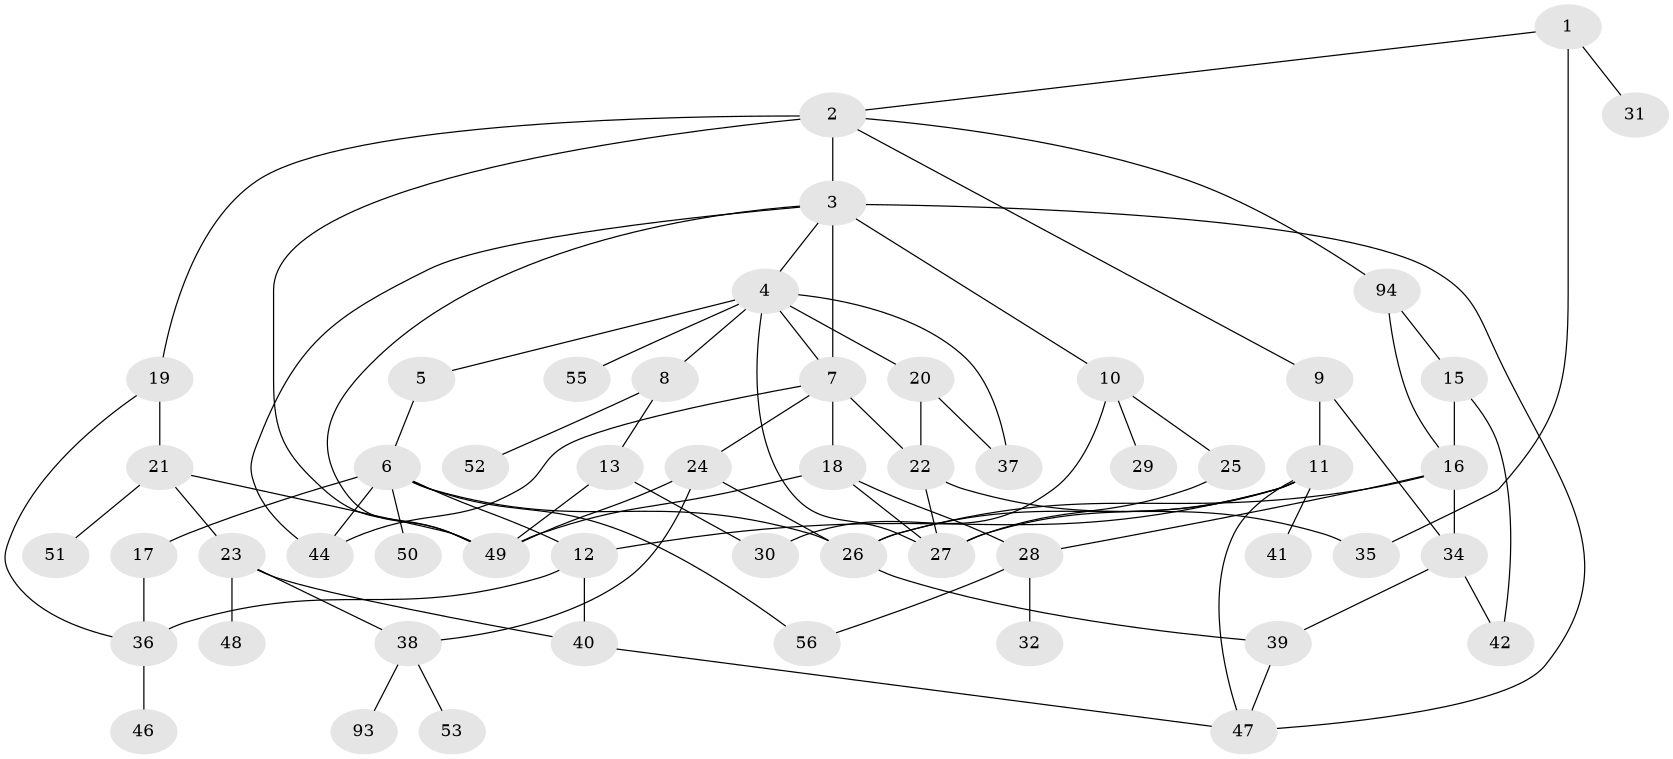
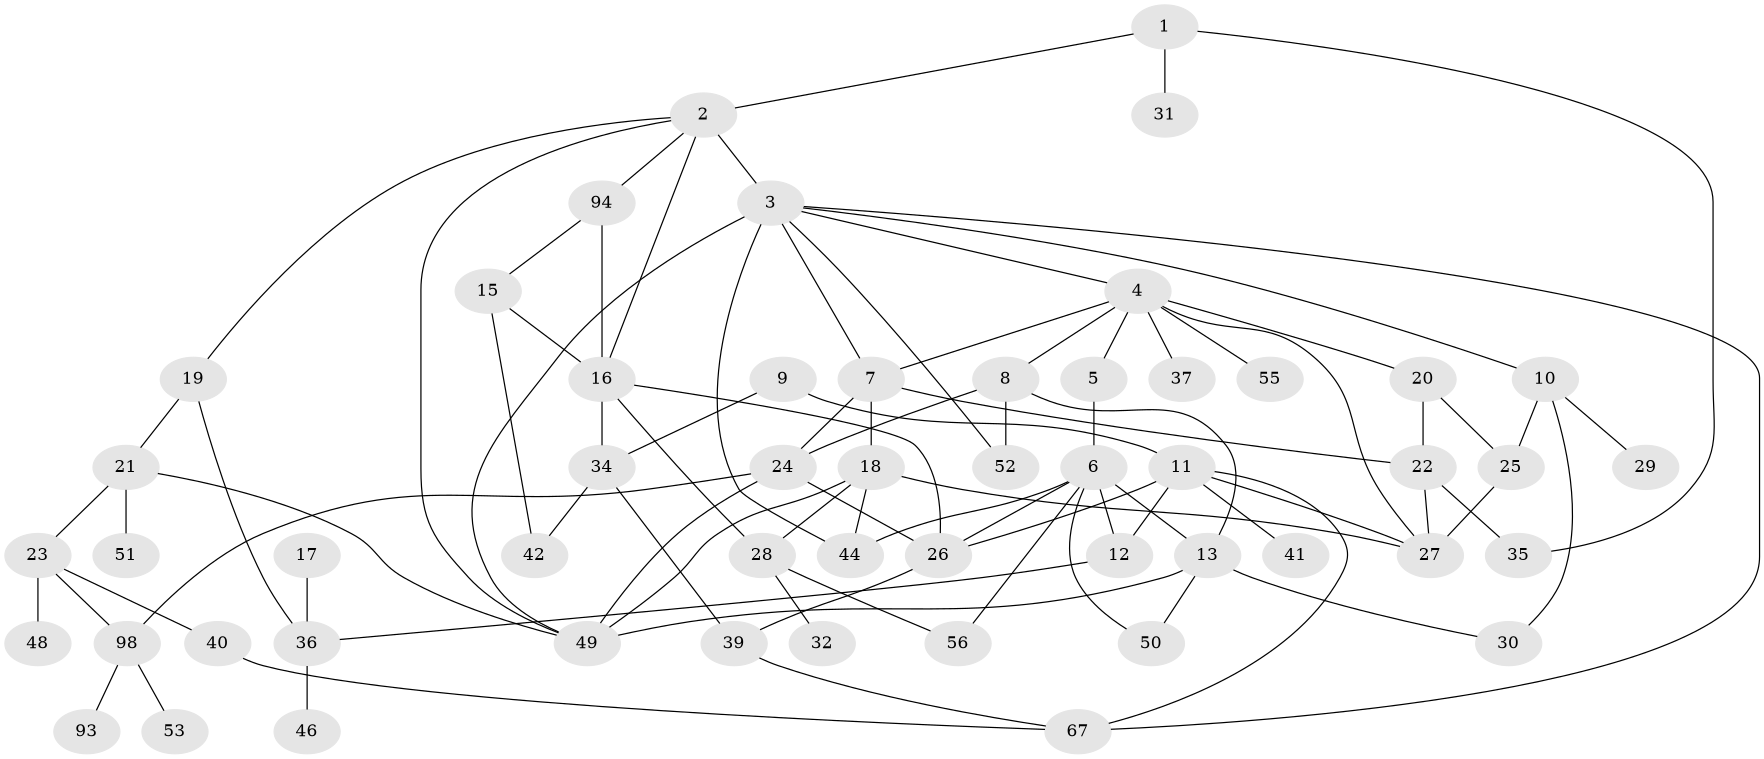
(1076, 247) -> (653, 247)
none -> (894, 331)
none -> (884, 423)
(965, 423) -> (1467, 423)
(564, 446) -> (863, 504)
(258, 508) -> (1138, 502)
(584, 594) -> none
none -> (1180, 600)
(408, 644) -> (127, 644)
(1244, 732) -> (1078, 732)
